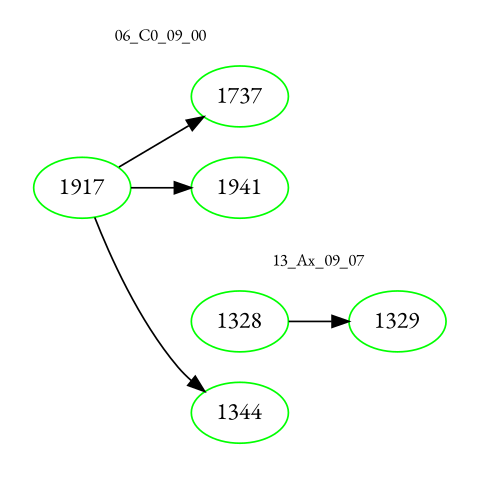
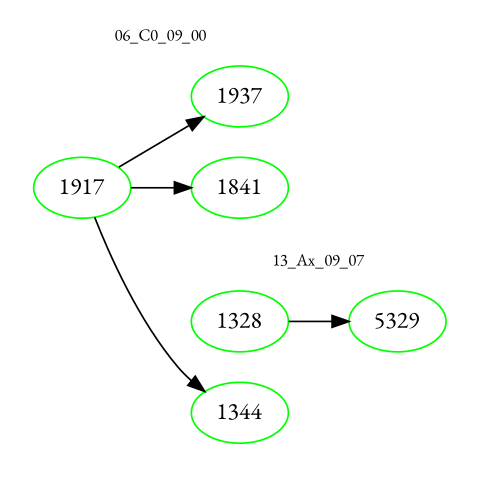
(240, 96) -> (240, 96)
(240, 188) -> (240, 188)
(398, 321) -> (398, 321)
